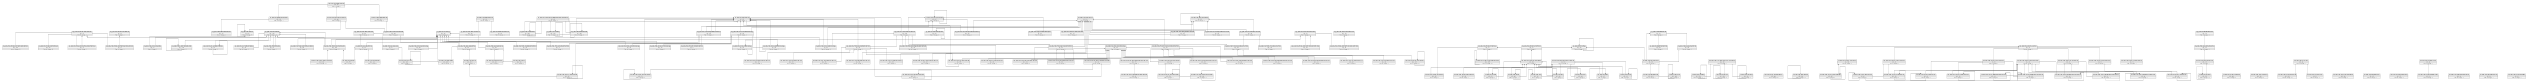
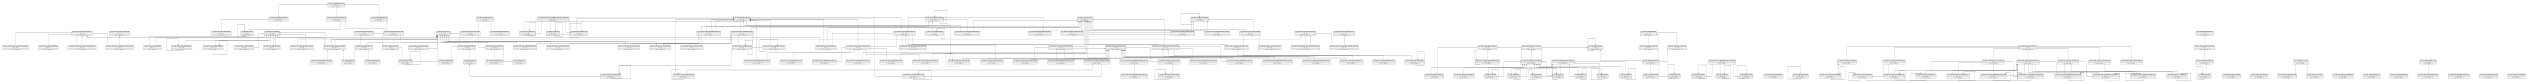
(1202, 76) -> none
